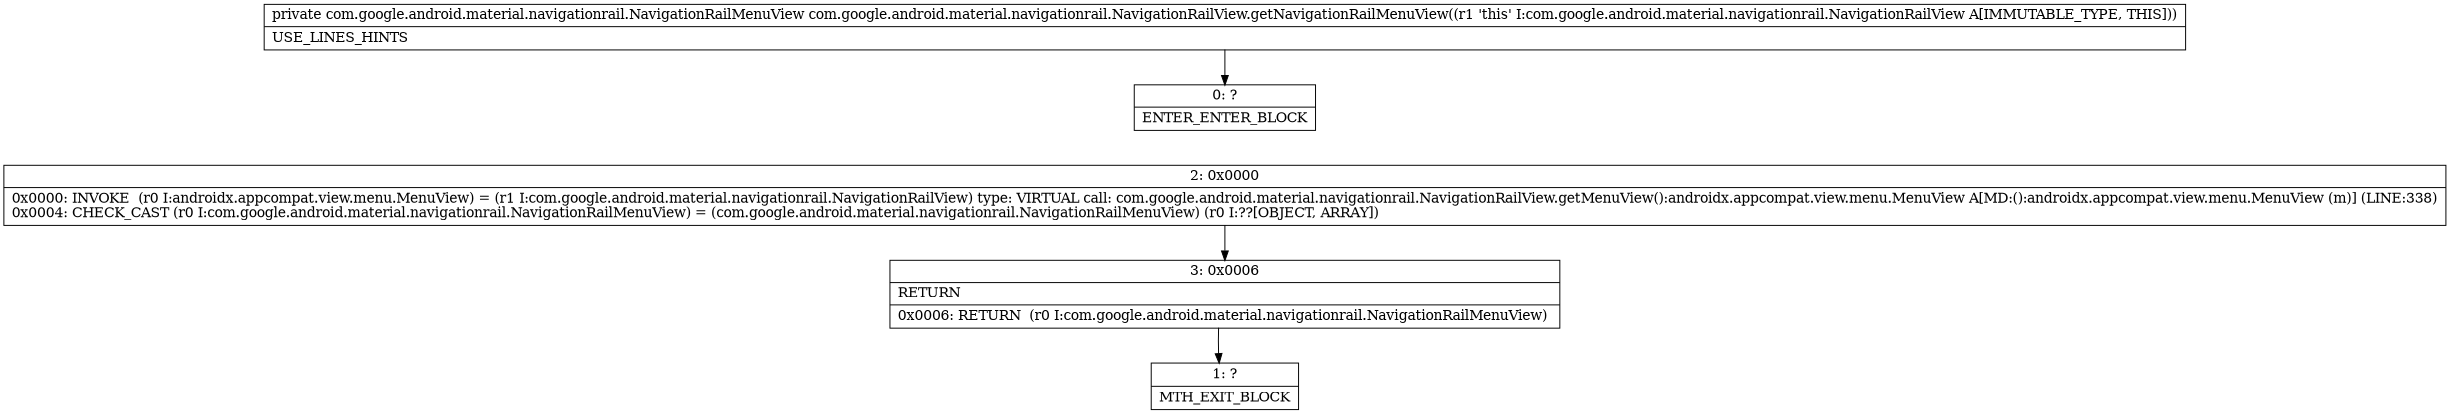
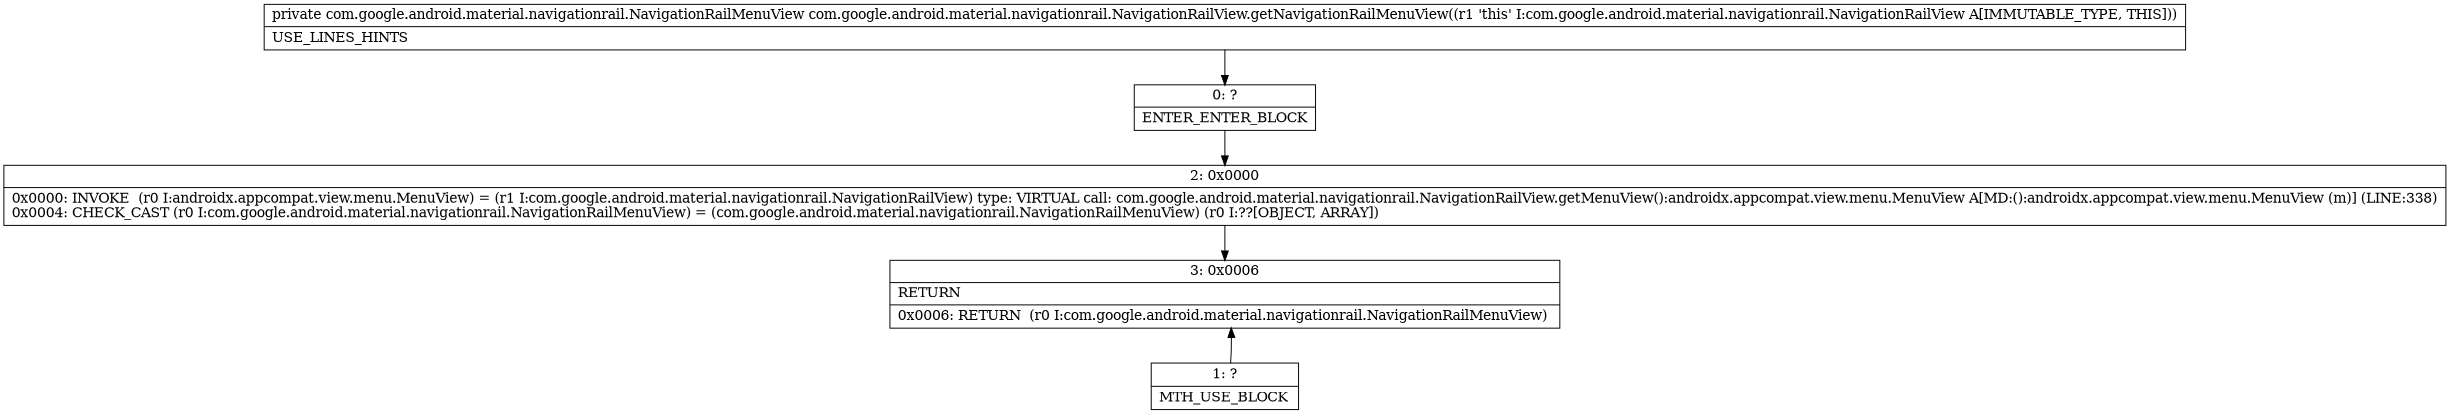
none -> (1225, 143)
(1218, 341) -> (1231, 350)
(1225, 397) -> (1223, 397)
